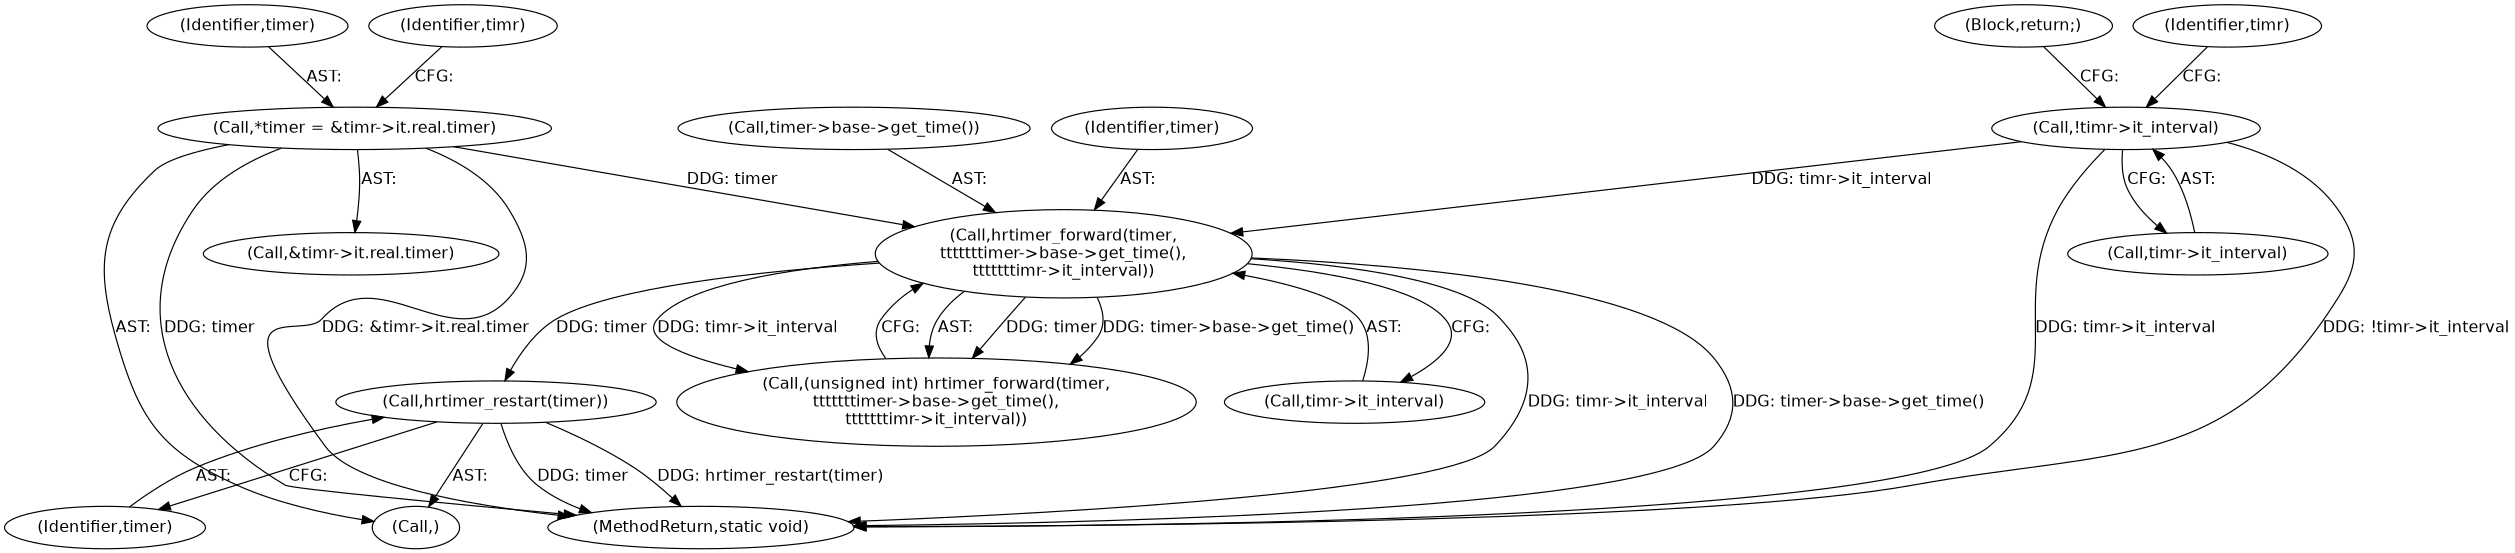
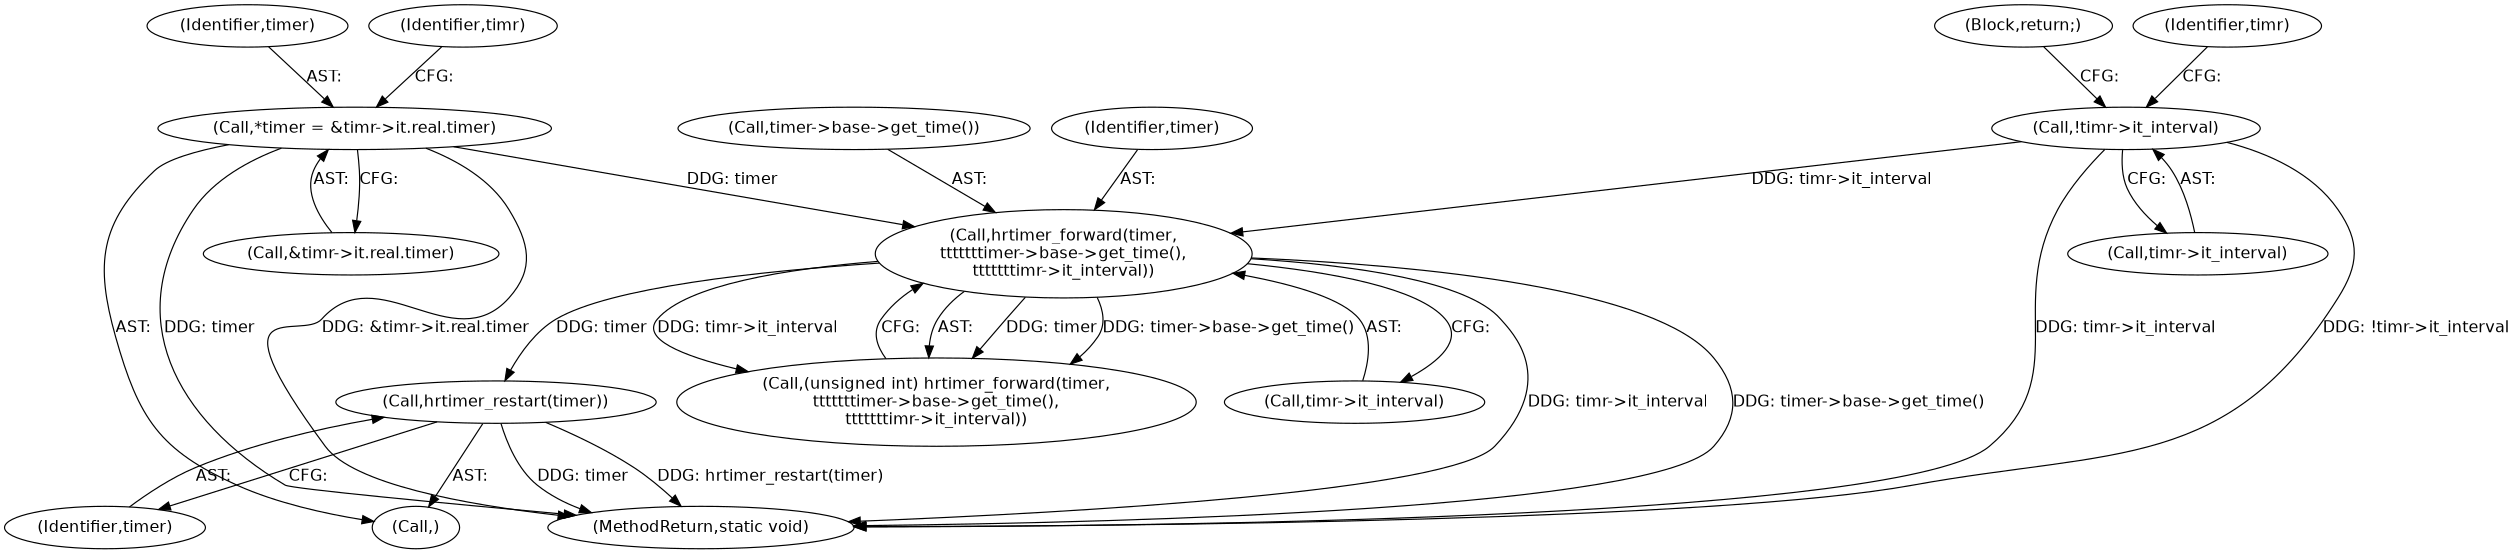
(382, 180) -> (382, 180)
none -> (312, 197)
